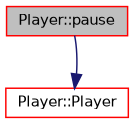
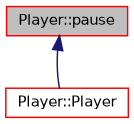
(77, 55) -> (57, 69)
